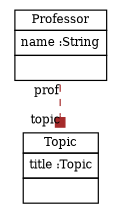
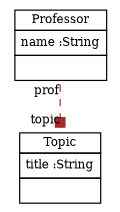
(61, 165) -> (60, 165)
